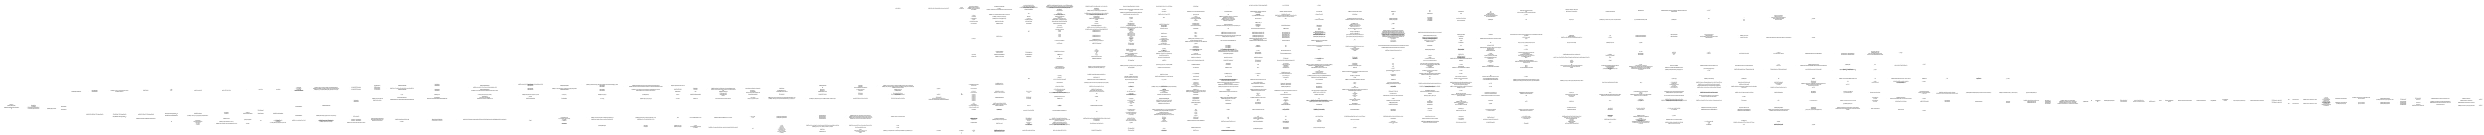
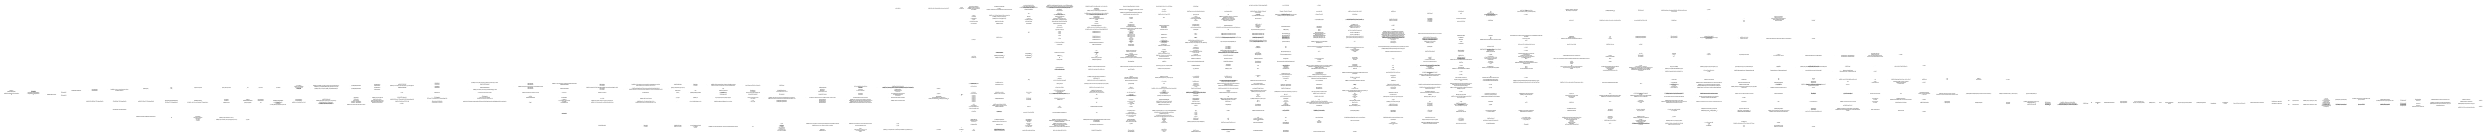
none -> (898, 91)
